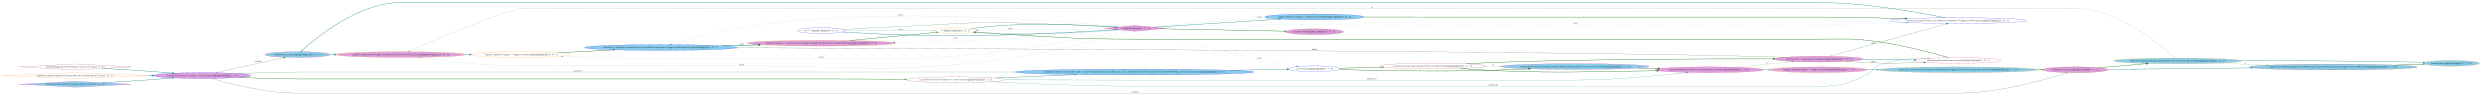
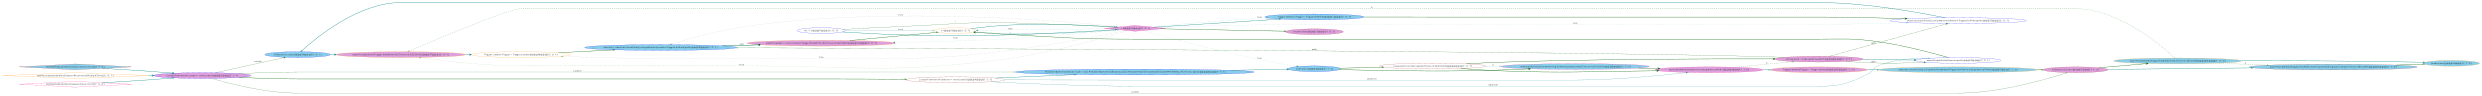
(298, 55) -> (298, 55)
(1958, 60) -> (1958, 60)
(75, 67) -> (75, 67)
(1314, 69) -> (1314, 69)
(75, 84) -> (75, 84)
